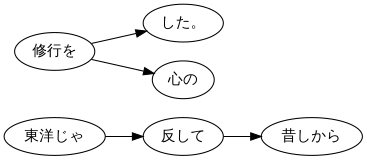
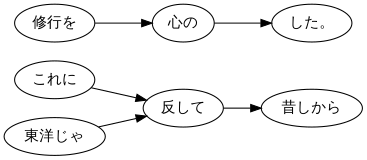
(114, 38) -> (238, 23)
none -> (55, 80)
